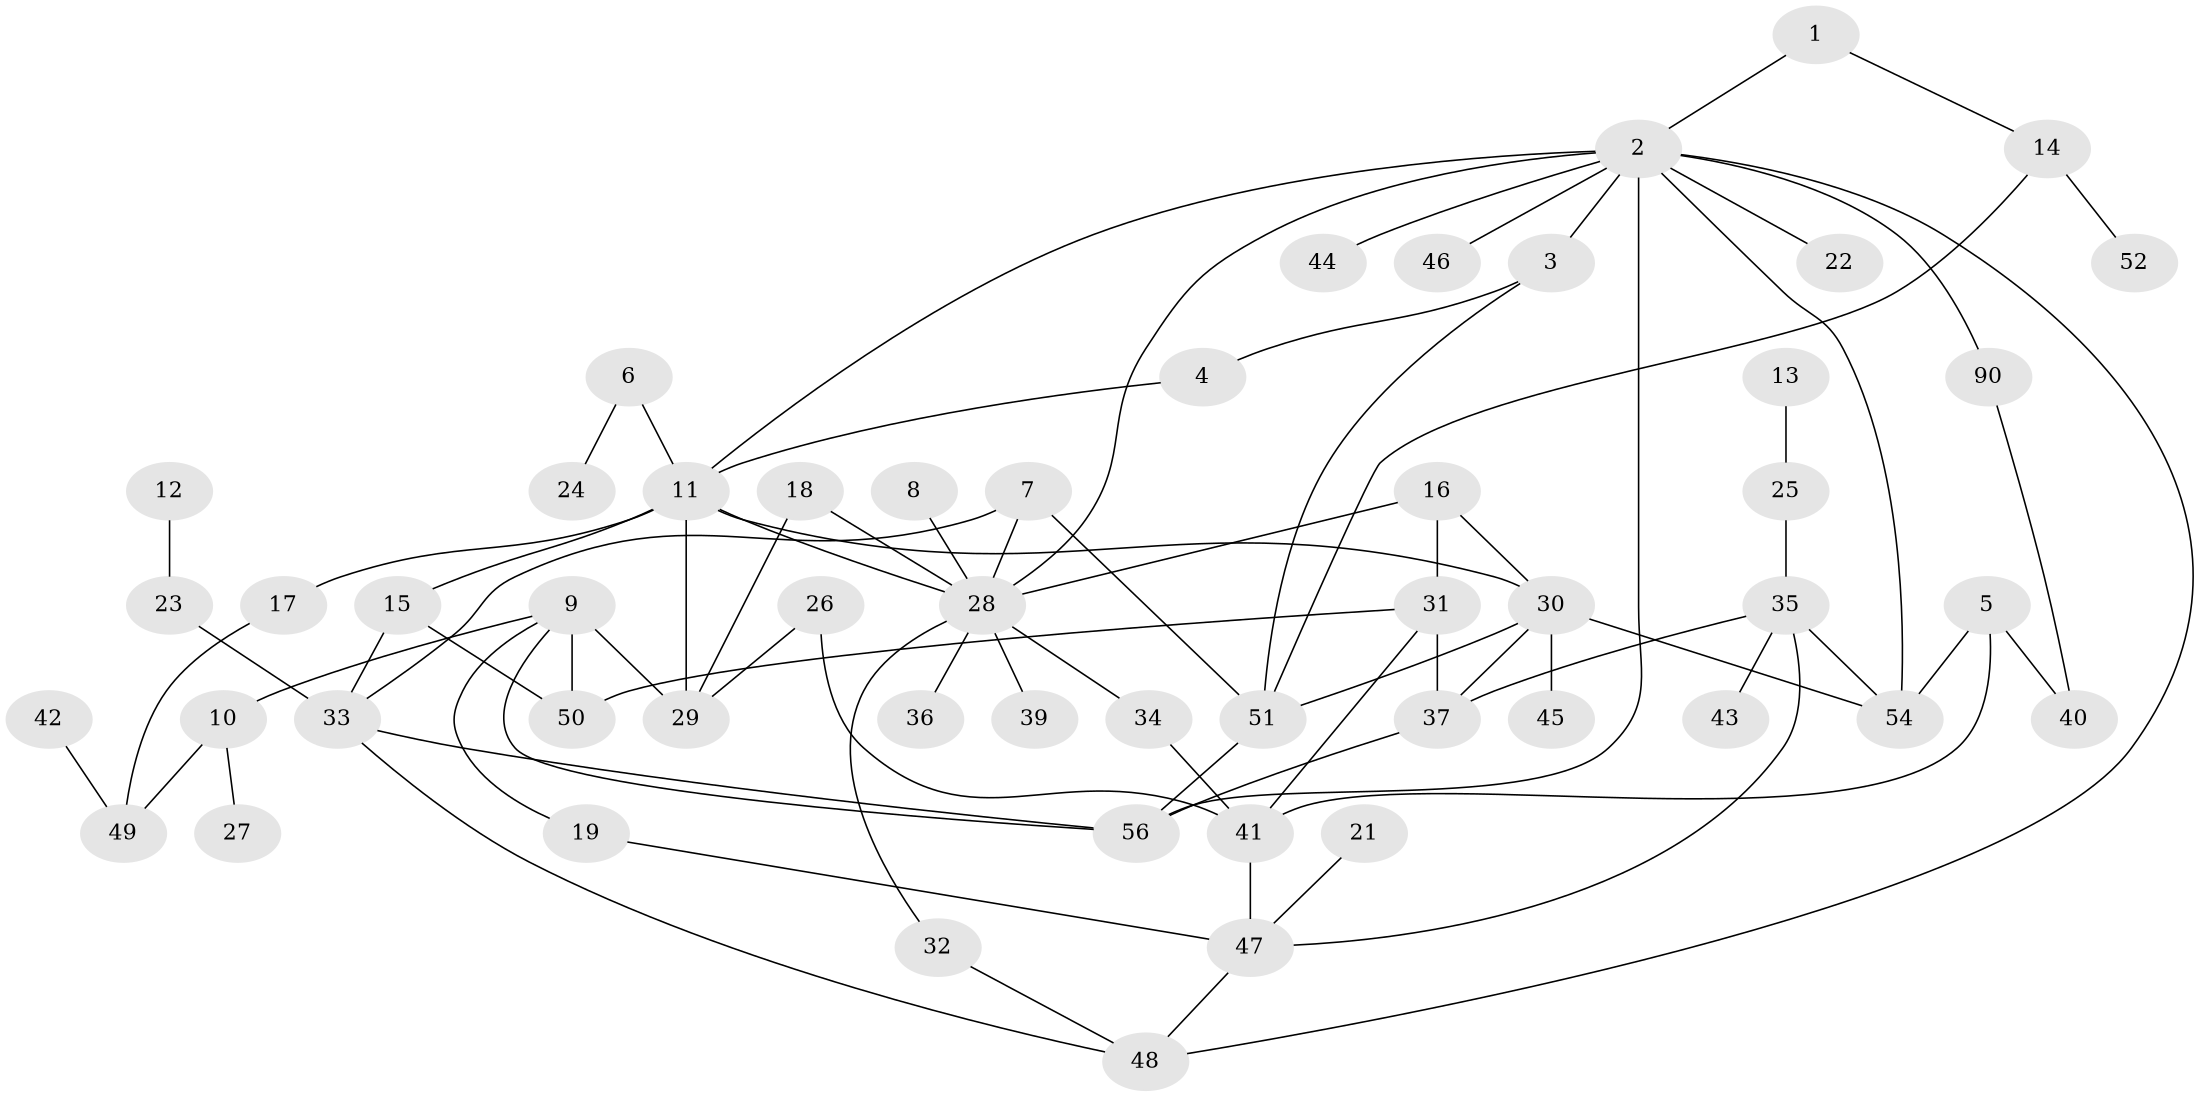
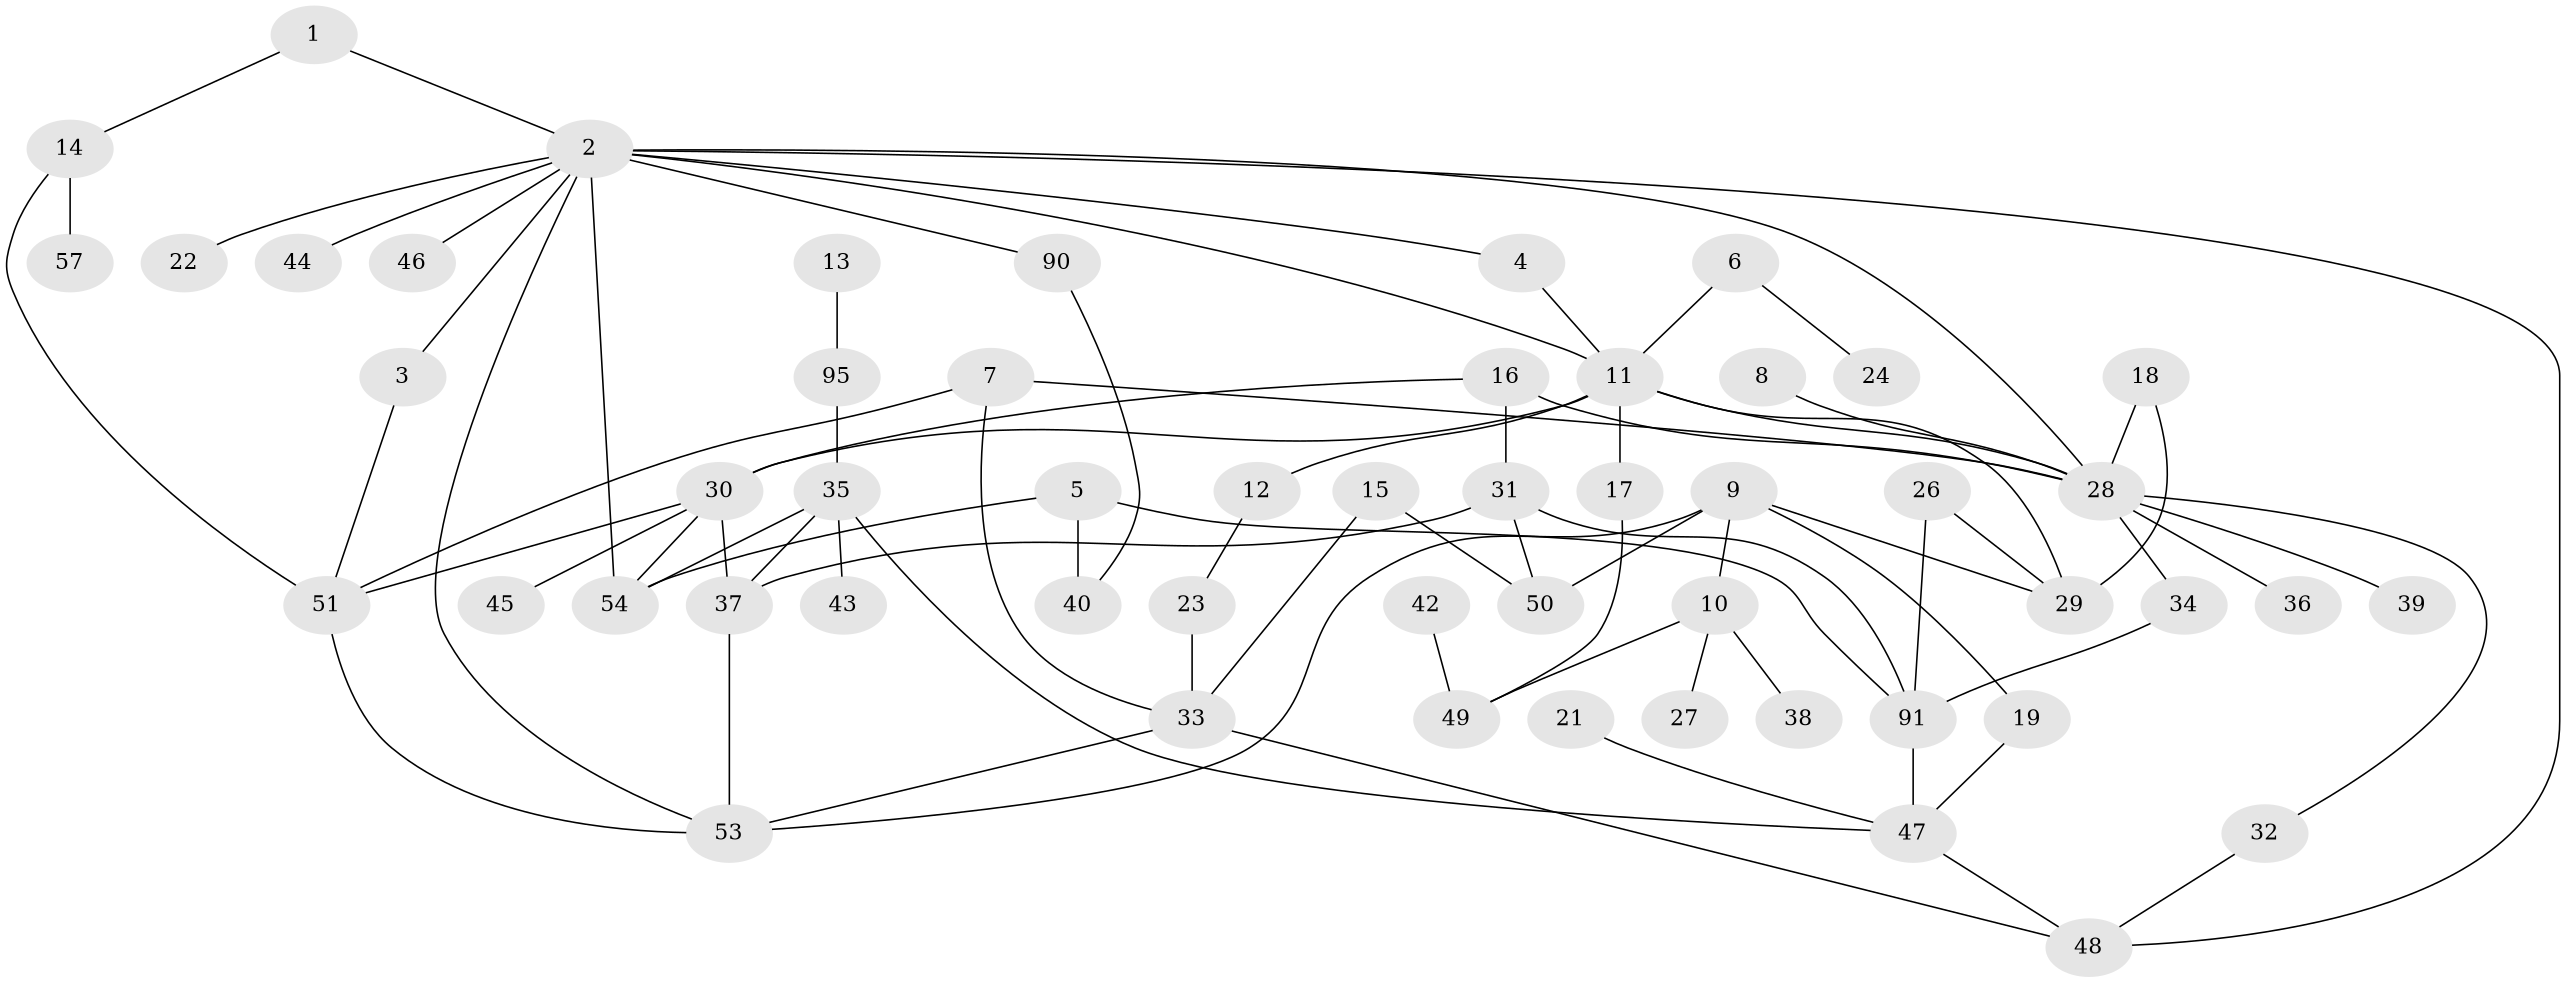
(2135, 263) -> (70, 263)
(1378, 322) -> (1057, 197)
(1786, 491) -> (837, 377)
(537, 552) -> (1372, 448)
none -> (1799, 719)
(1136, 834) -> (729, 834)
(1250, 834) -> (1913, 719)
